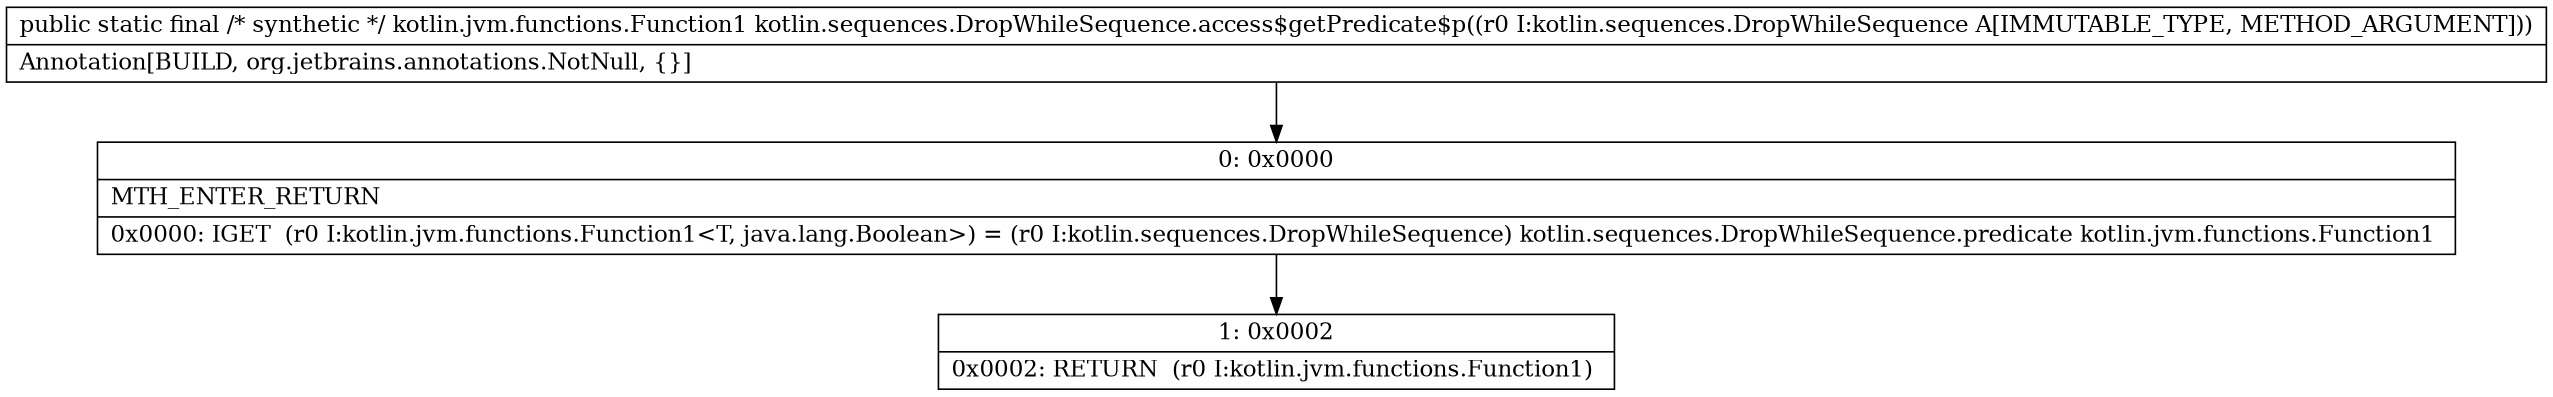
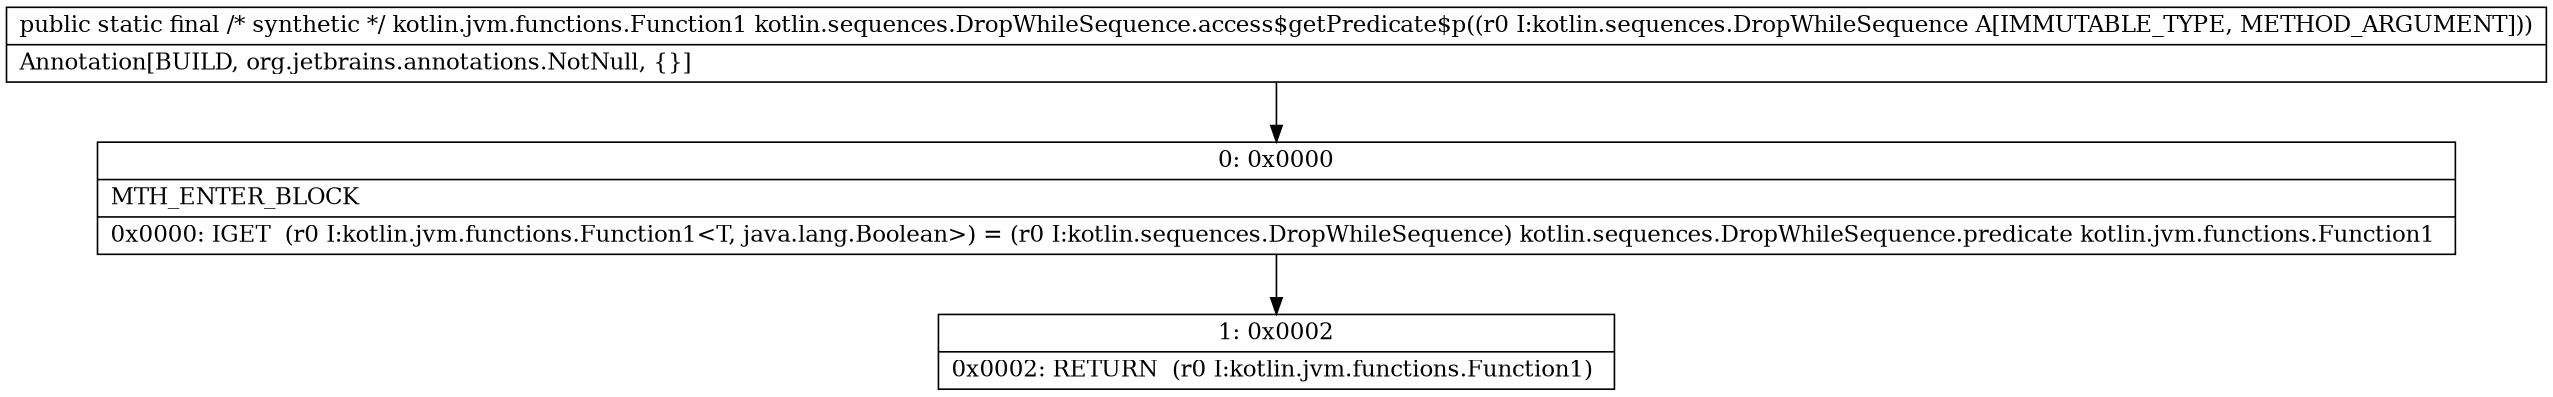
(245, 197) -> (236, 197)
